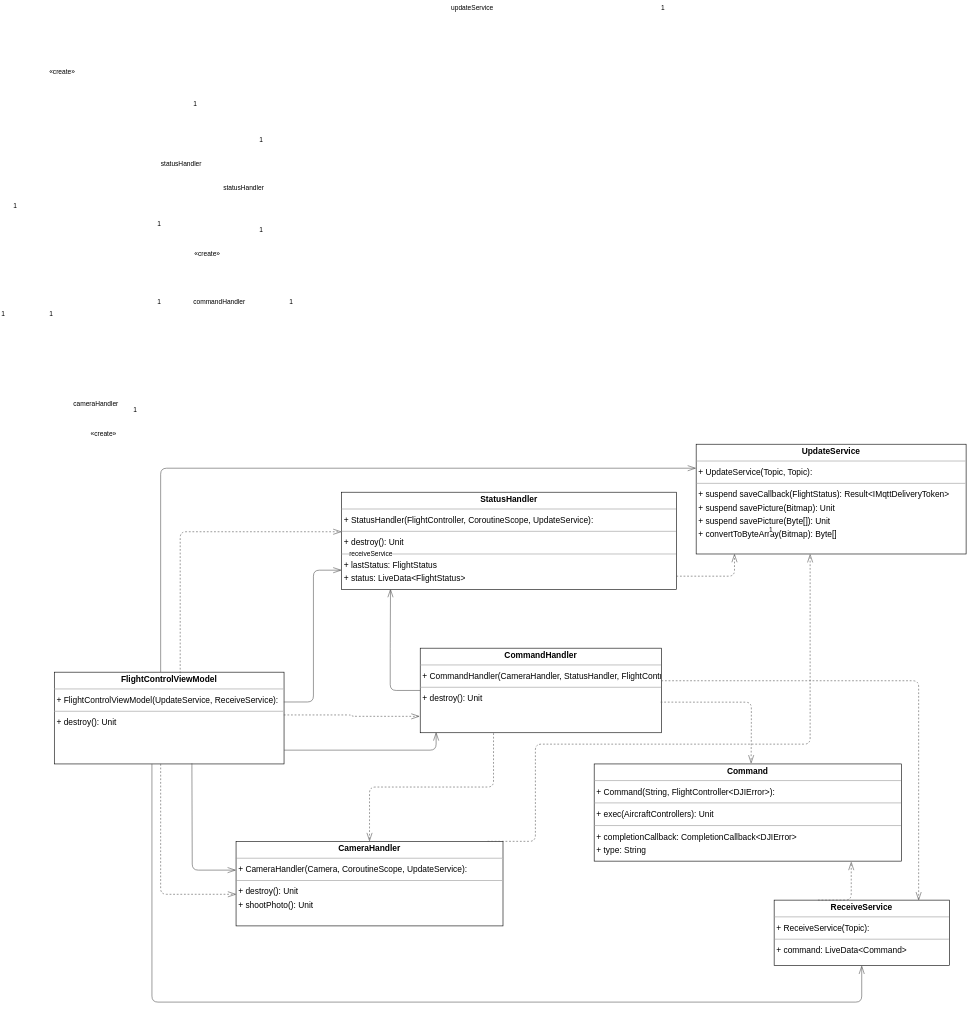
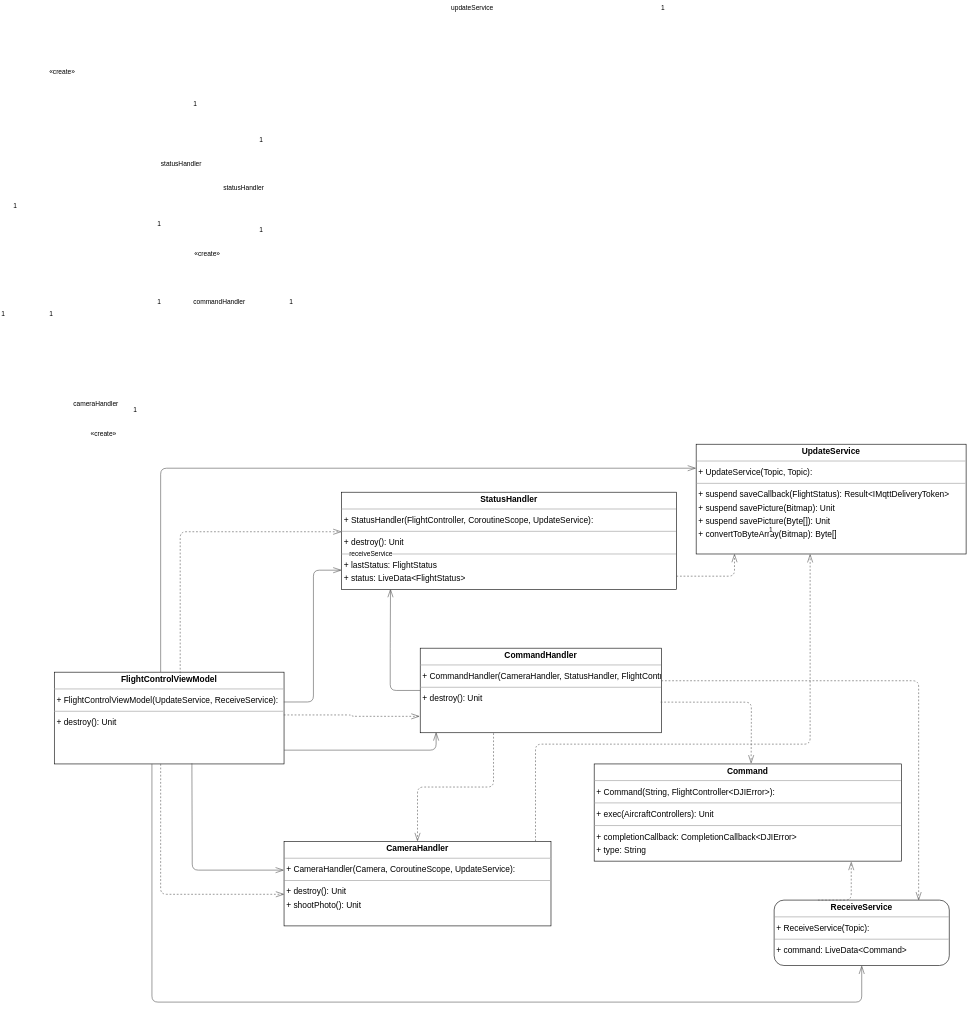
(370, 884) -> (418, 884)
(862, 933) -> (862, 933)
